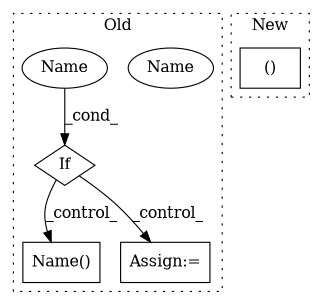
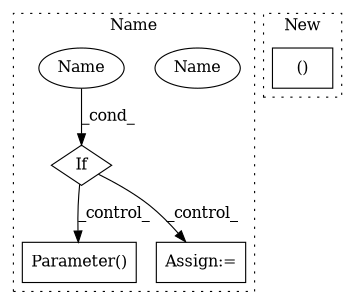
(118, 26) -> (134, 26)
(61, 262) -> (79, 262)
